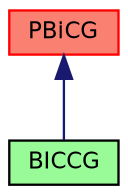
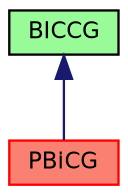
(64, 110) -> (64, 110)
